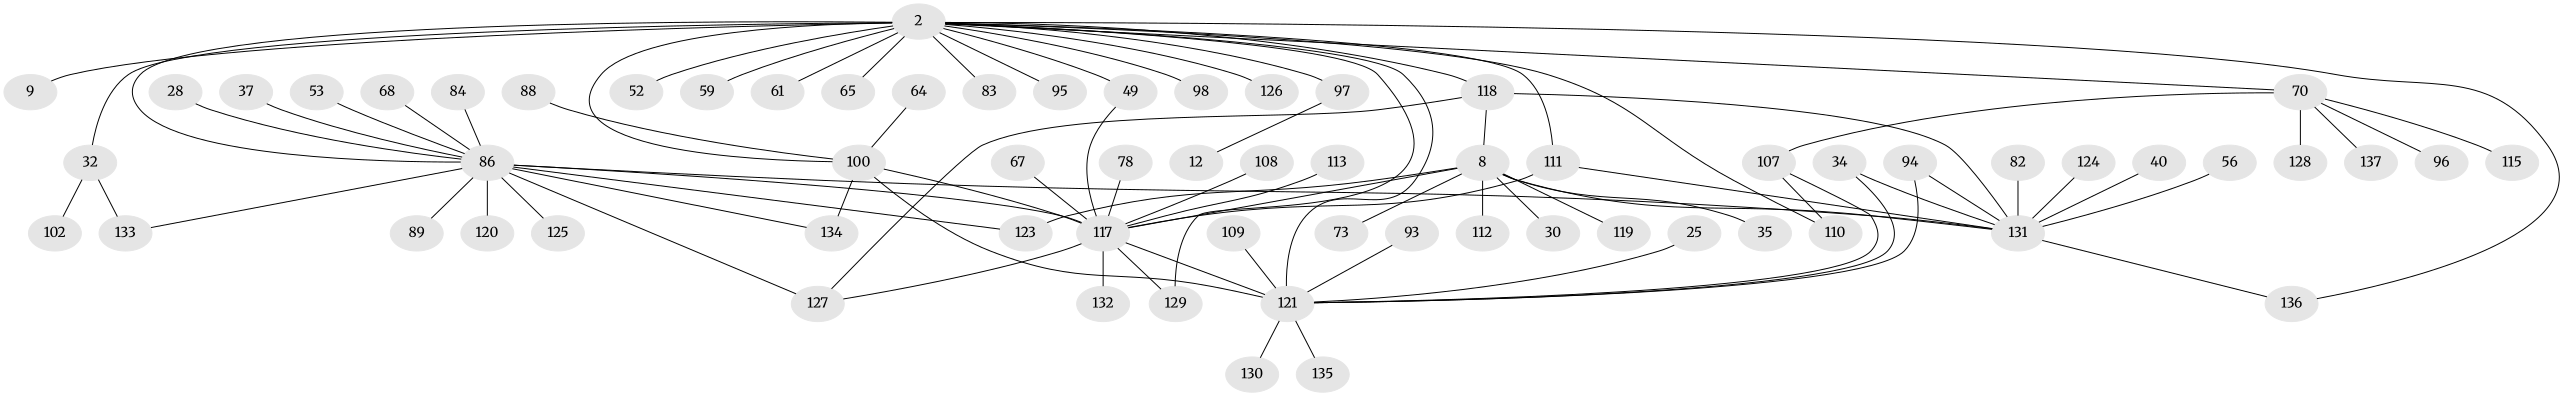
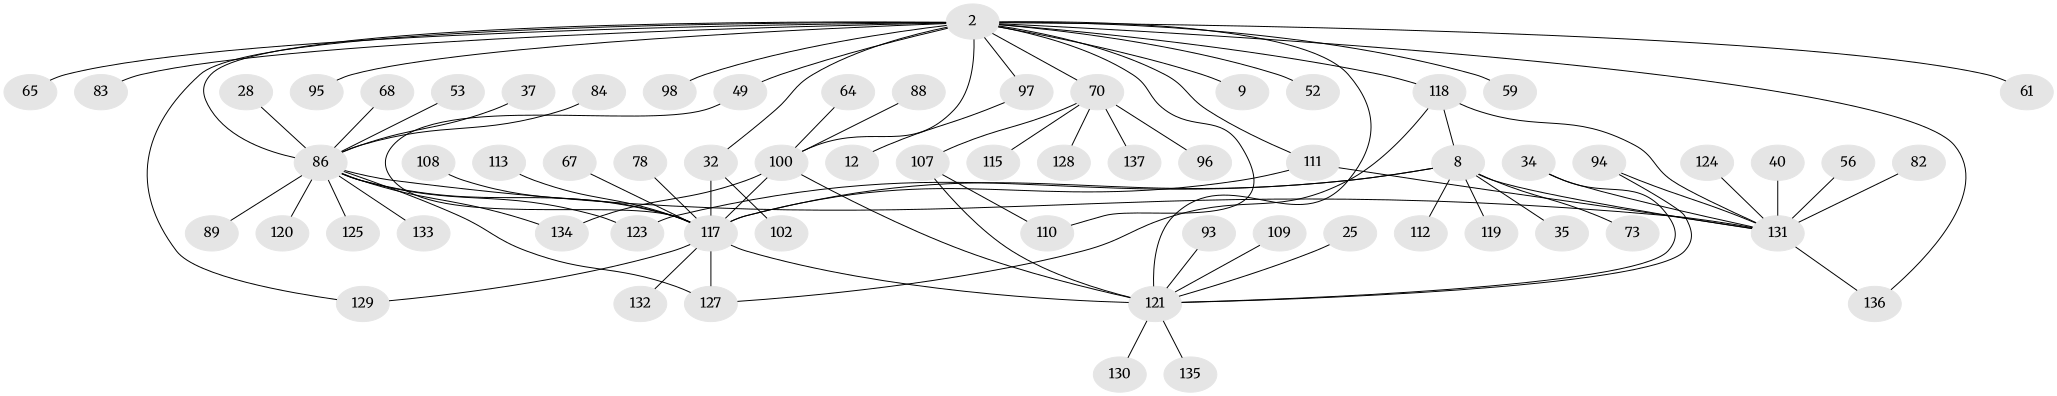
(1272, 92) -> none
(108, 198) -> (711, 198)
(1553, 233) -> none
